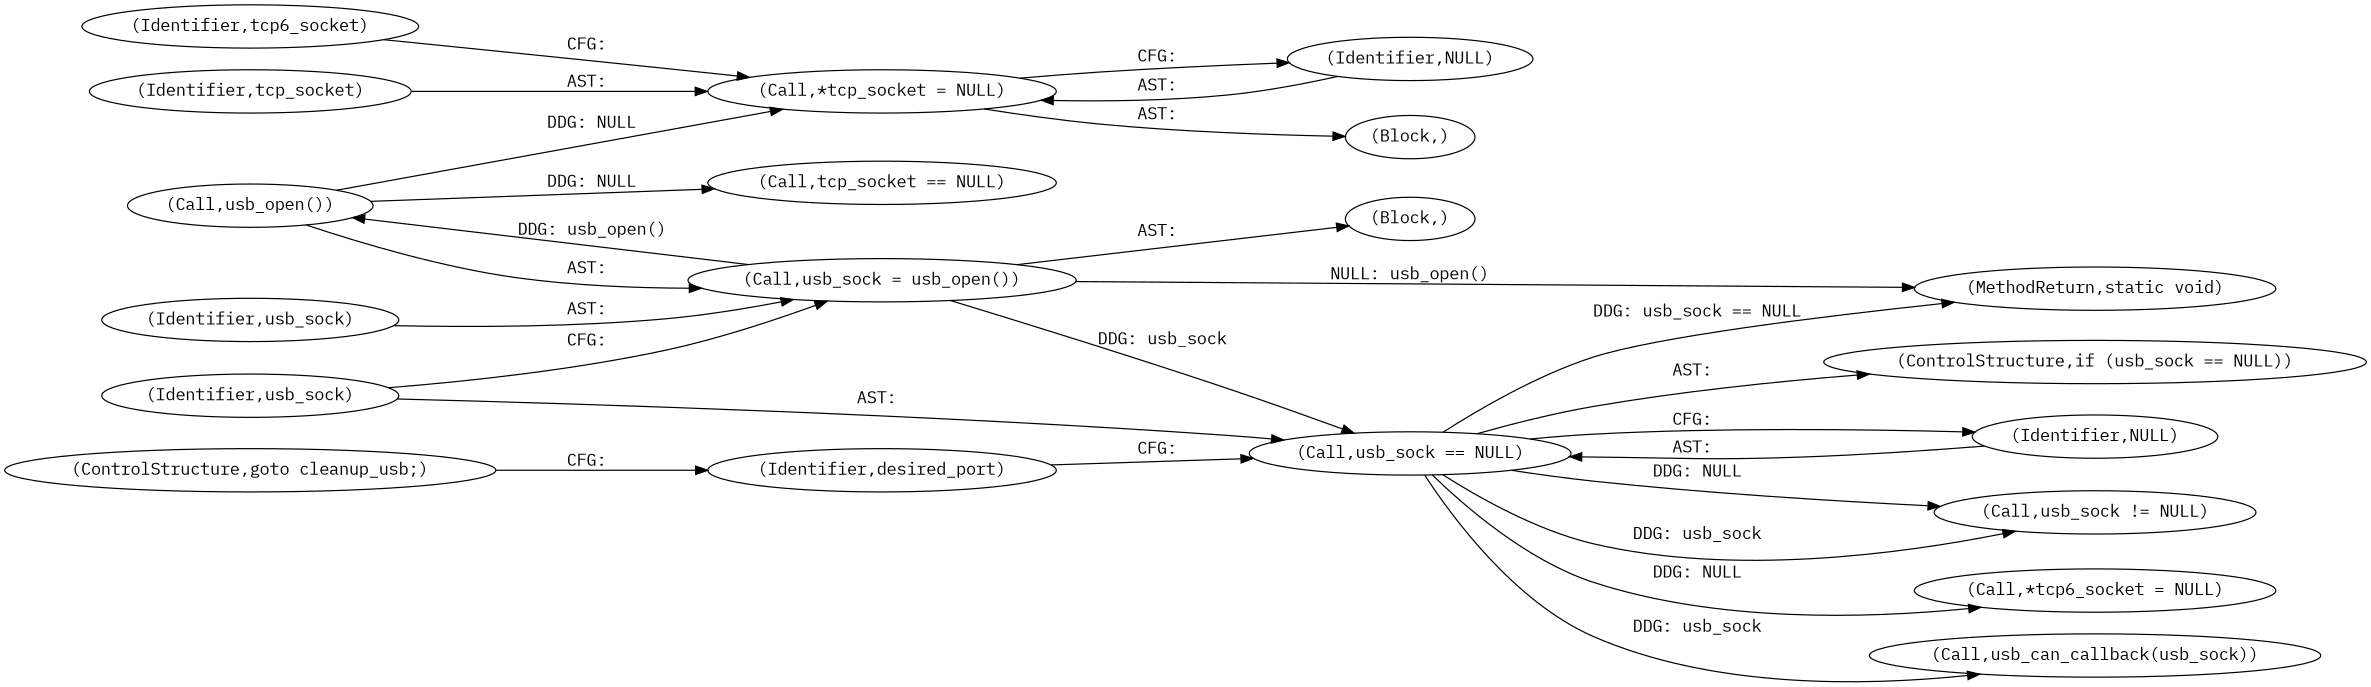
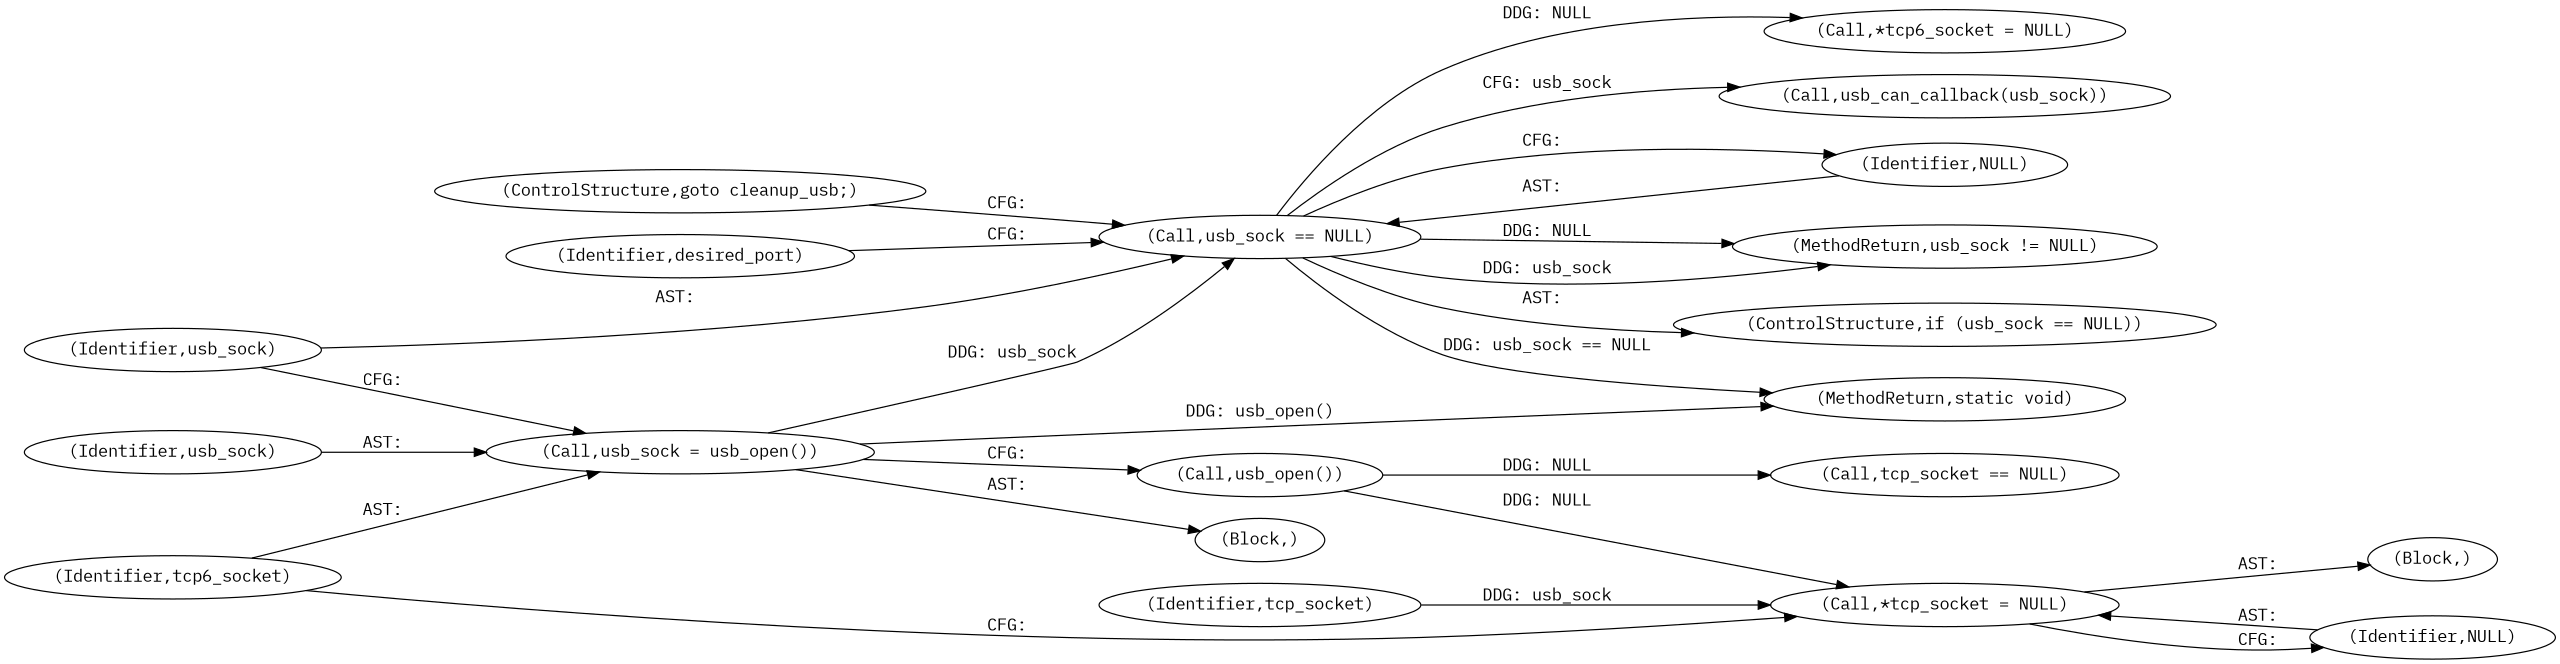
(592, 82) -> (1547, 596)
(592, 230) -> (1012, 454)
(495, 274) -> (420, 516)
(1410, 275) -> (1260, 412)
(596, 470) -> (991, 214)
(2095, 512) -> (1945, 247)
(1697, 627) -> (1547, 84)
